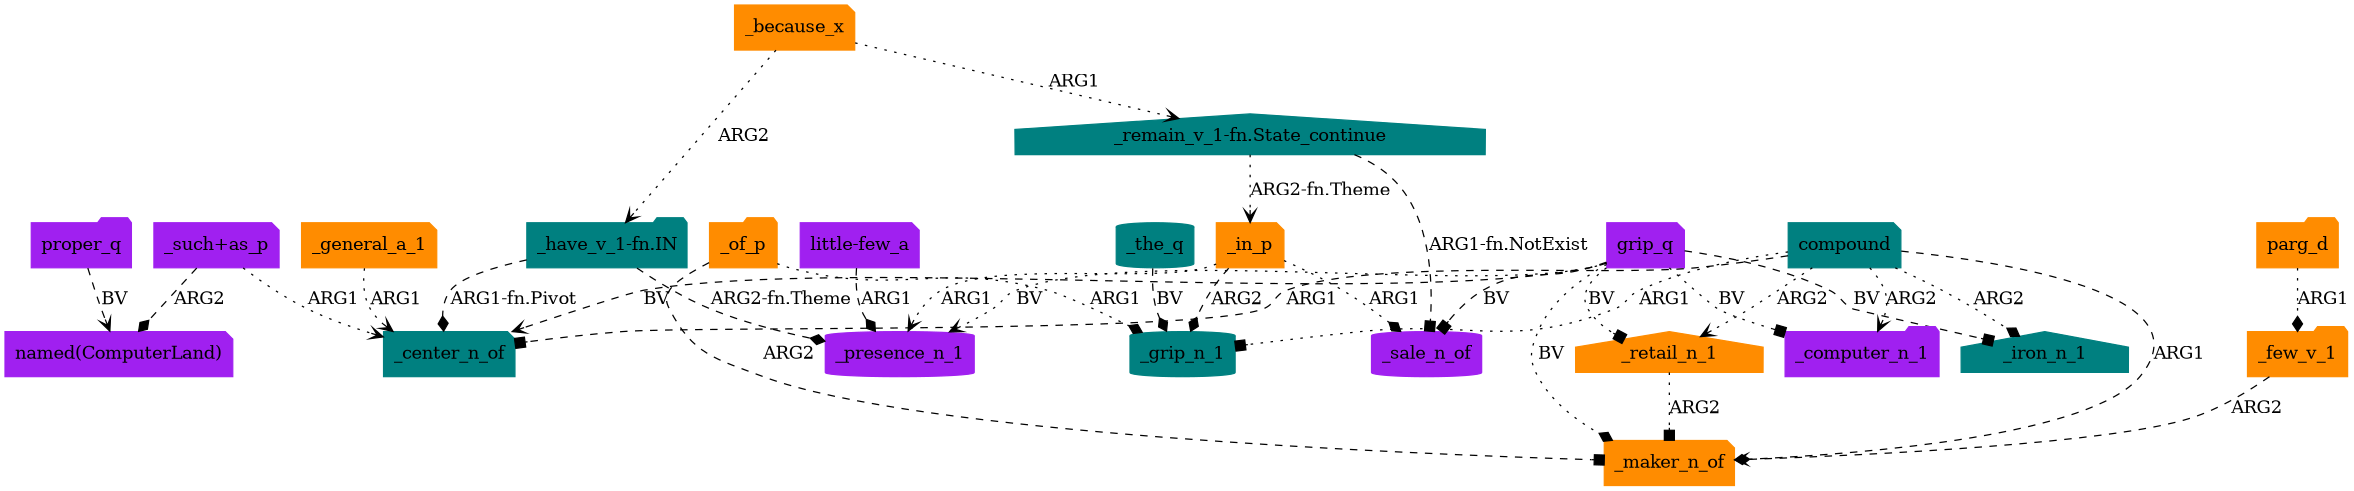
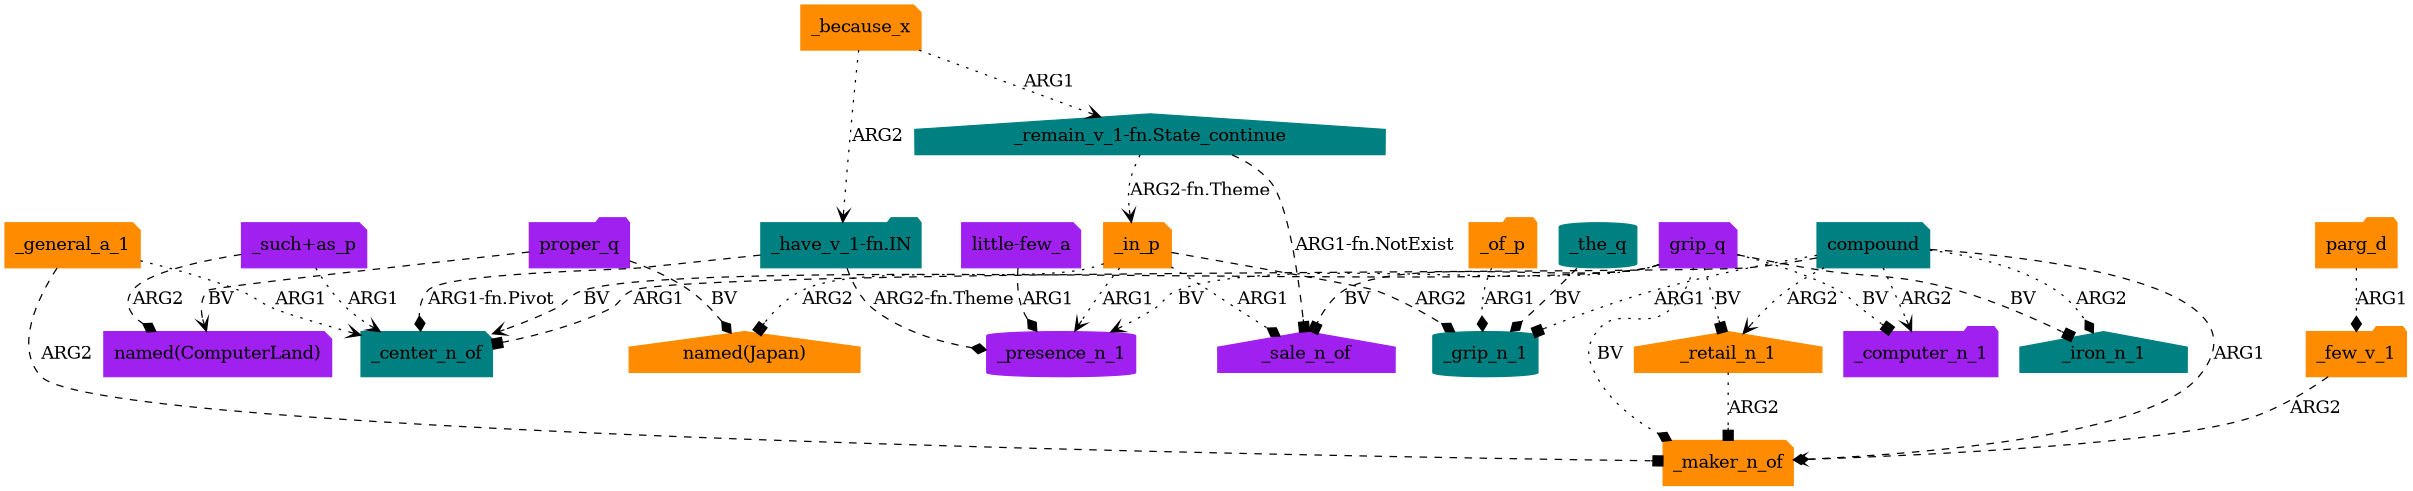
none -> (745, 354)
(1427, 354) -> (1306, 354)
(1081, 430) -> (785, 440)
